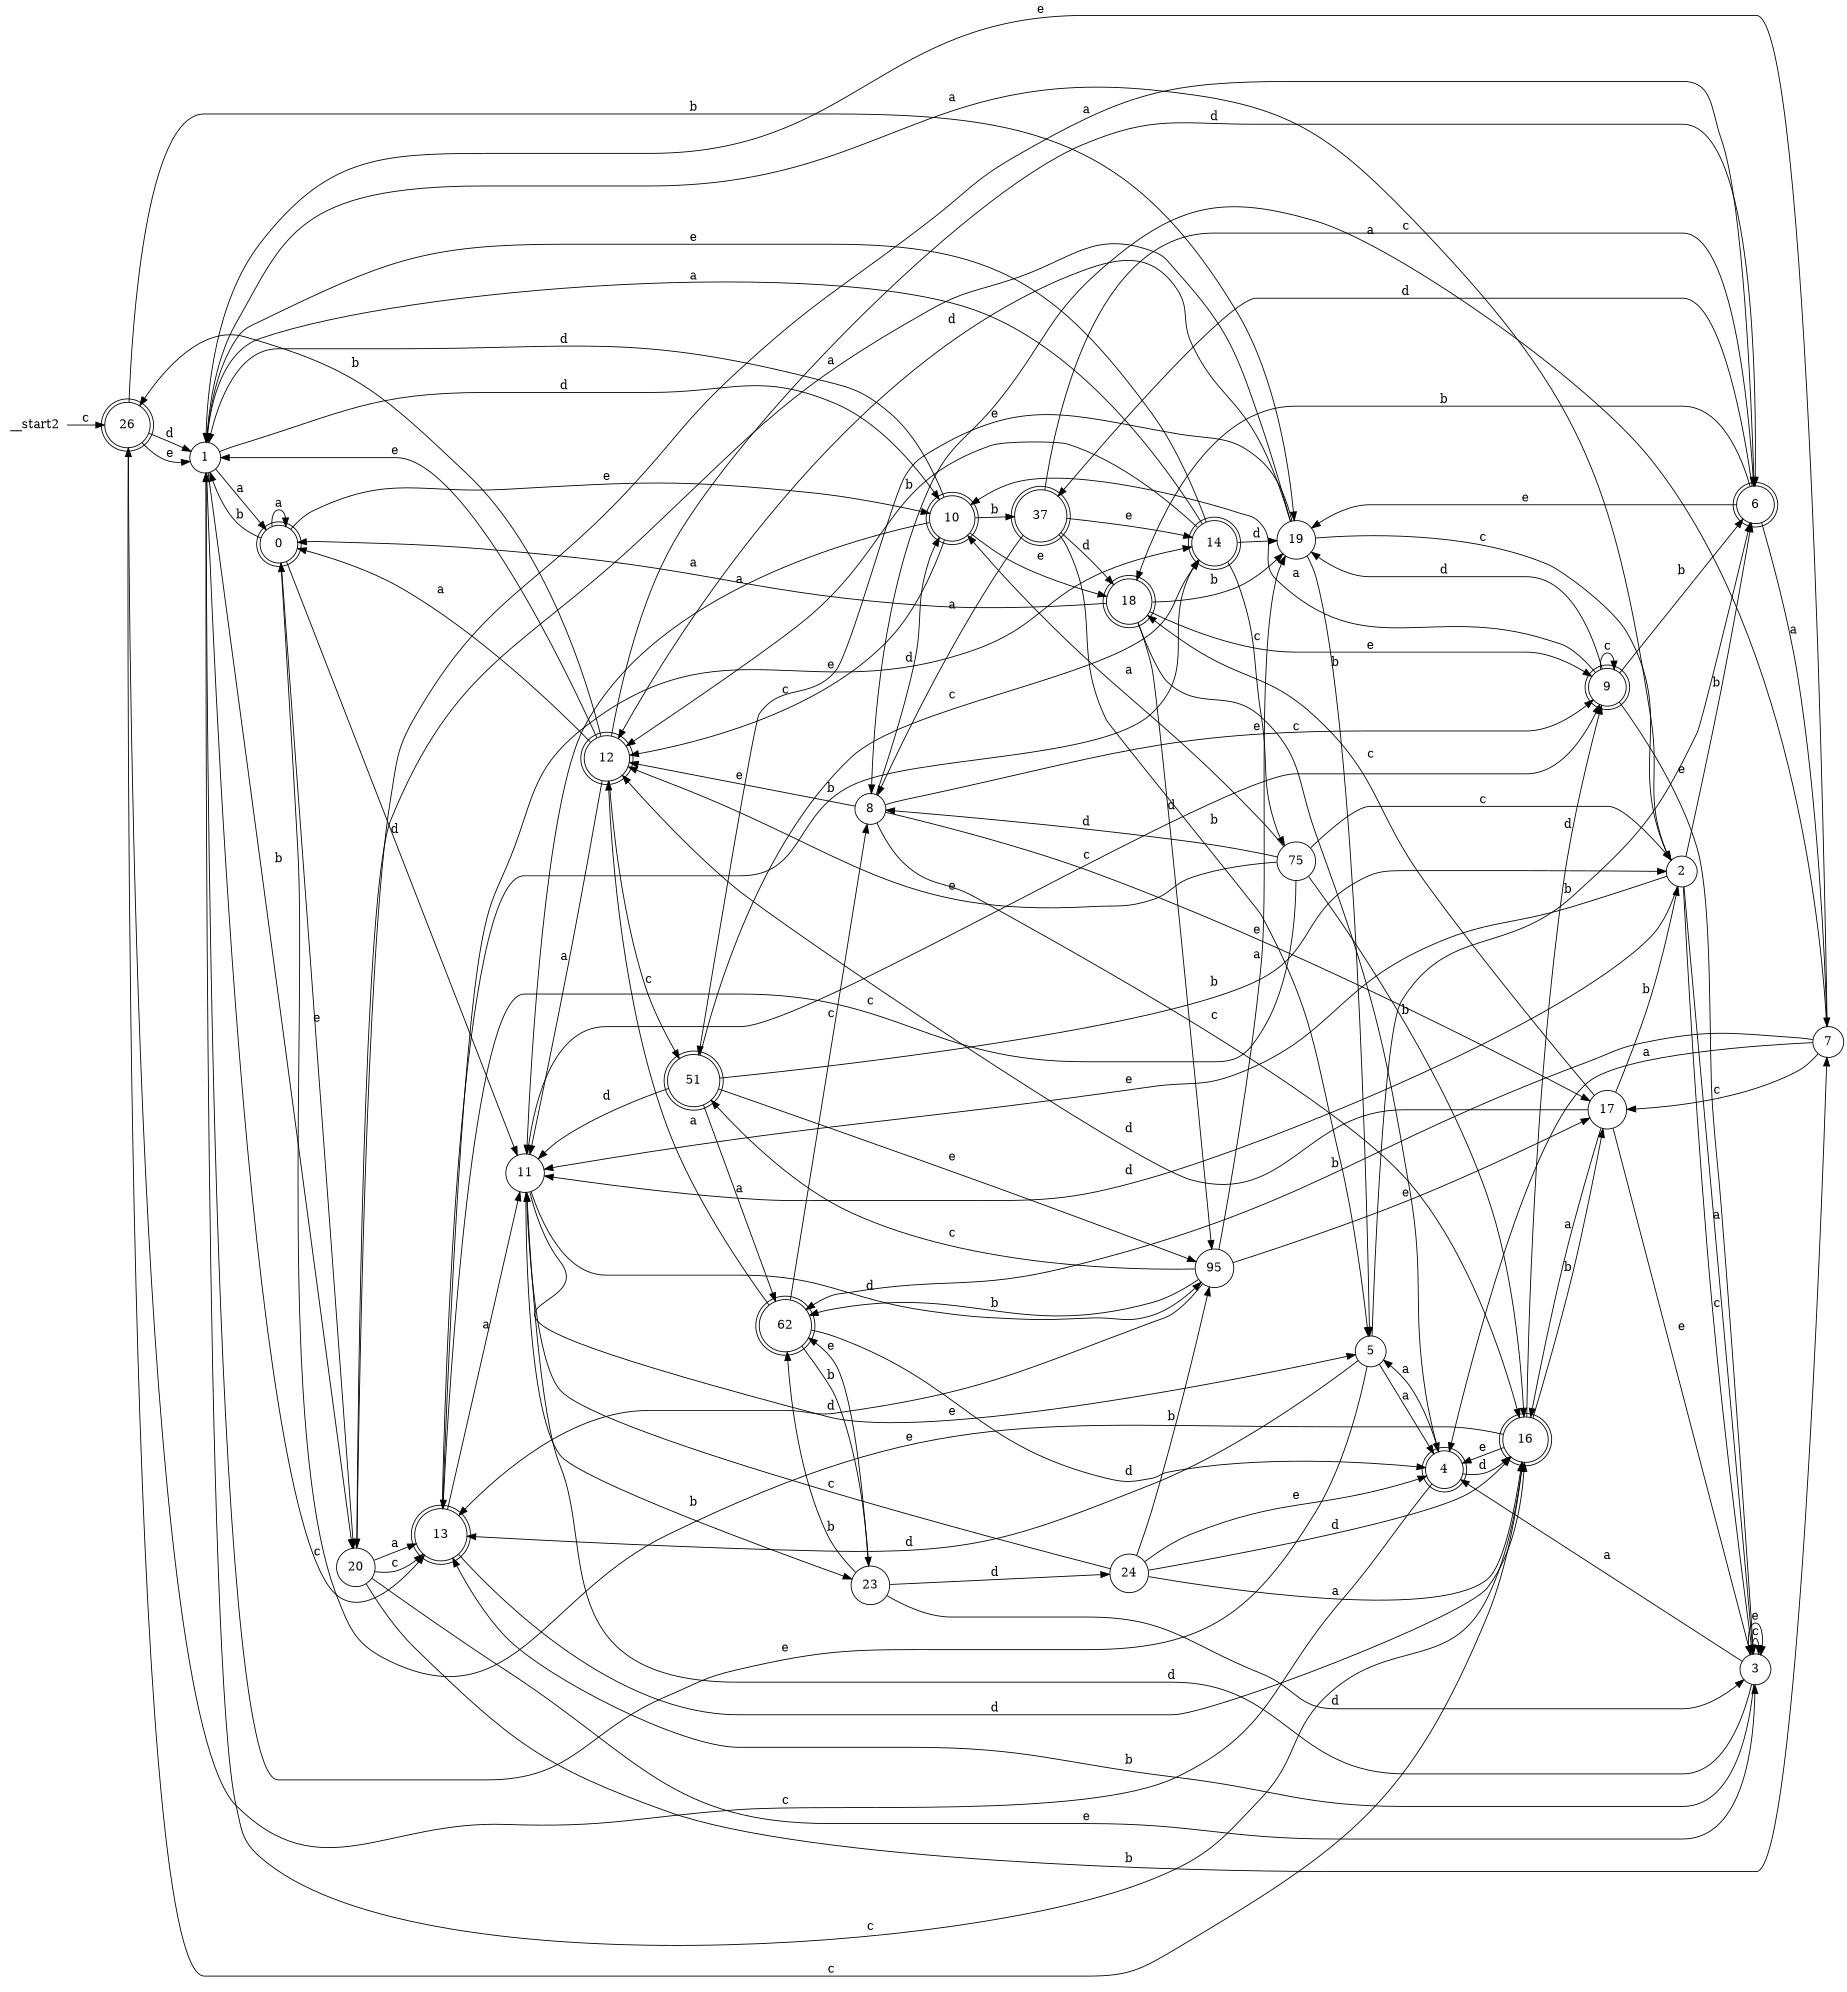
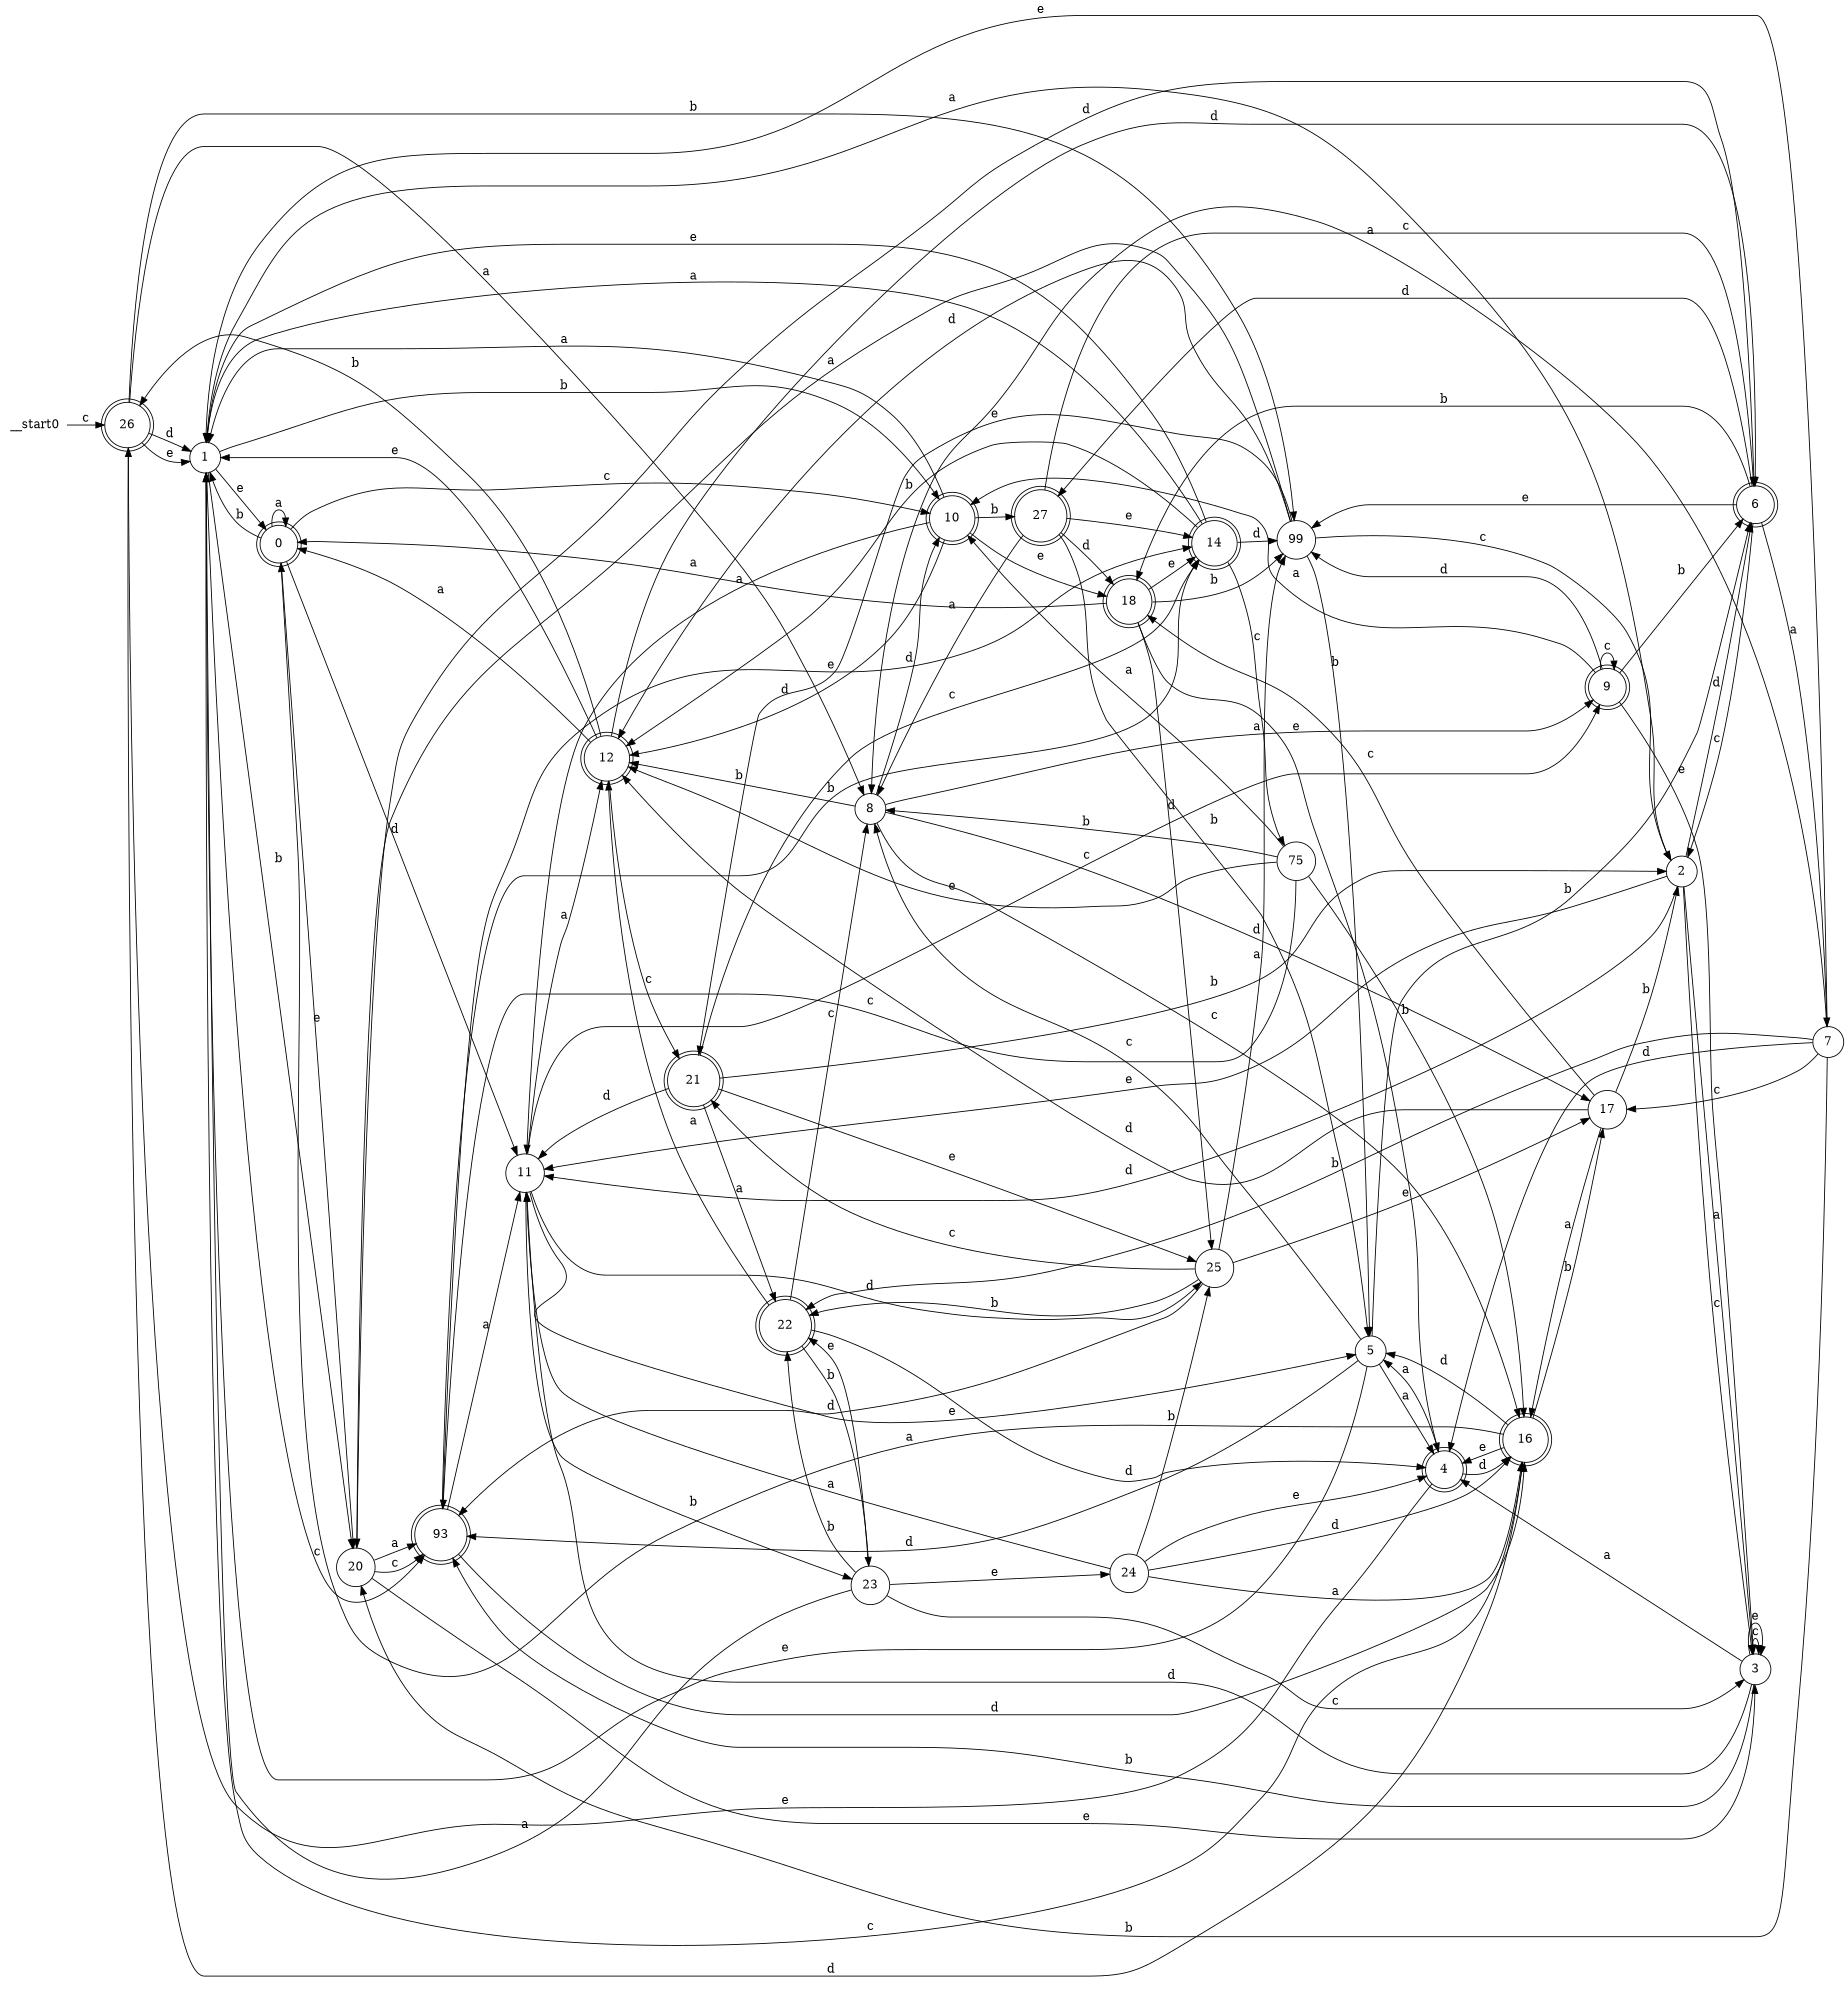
(1087, 110) -> (1087, 110)
none -> (474, 269)
(564, 340) -> (564, 340)
(564, 386) -> (564, 386)
(35, 425) -> (35, 425)
(607, 477) -> (607, 477)
(240, 489) -> (240, 489)
(1041, 516) -> (1041, 516)
(1296, 540) -> (1296, 540)
(1366, 652) -> (1169, 576)
(1717, 683) -> (1717, 683)
(785, 690) -> (785, 690)
(1257, 727) -> (1257, 727)
(1296, 727) -> (1296, 727)
(740, 776) -> (740, 776)
(1490, 806) -> (1732, 688)
(1087, 822) -> (1087, 822)
(1257, 930) -> (1257, 930)
(569, 964) -> (555, 970)
(1647, 1053) -> (1647, 1053)
(1544, 1063) -> (1454, 1385)
none -> (1144, 1076)
(694, 1081) -> (694, 1081)
(1214, 1268) -> (1214, 1268)
(785, 1326) -> (785, 1326)
(1681, 1387) -> none
(910, 1438) -> (910, 1438)
(831, 1485) -> (831, 1485)
(441, 1535) -> (441, 1535)
(995, 1573) -> (995, 1573)
(1336, 1701) -> (1336, 1701)
(785, 1801) -> (785, 1801)
none -> (253, 1812)
(1423, 1872) -> (1449, 1937)
(831, 1970) -> (831, 1970)
